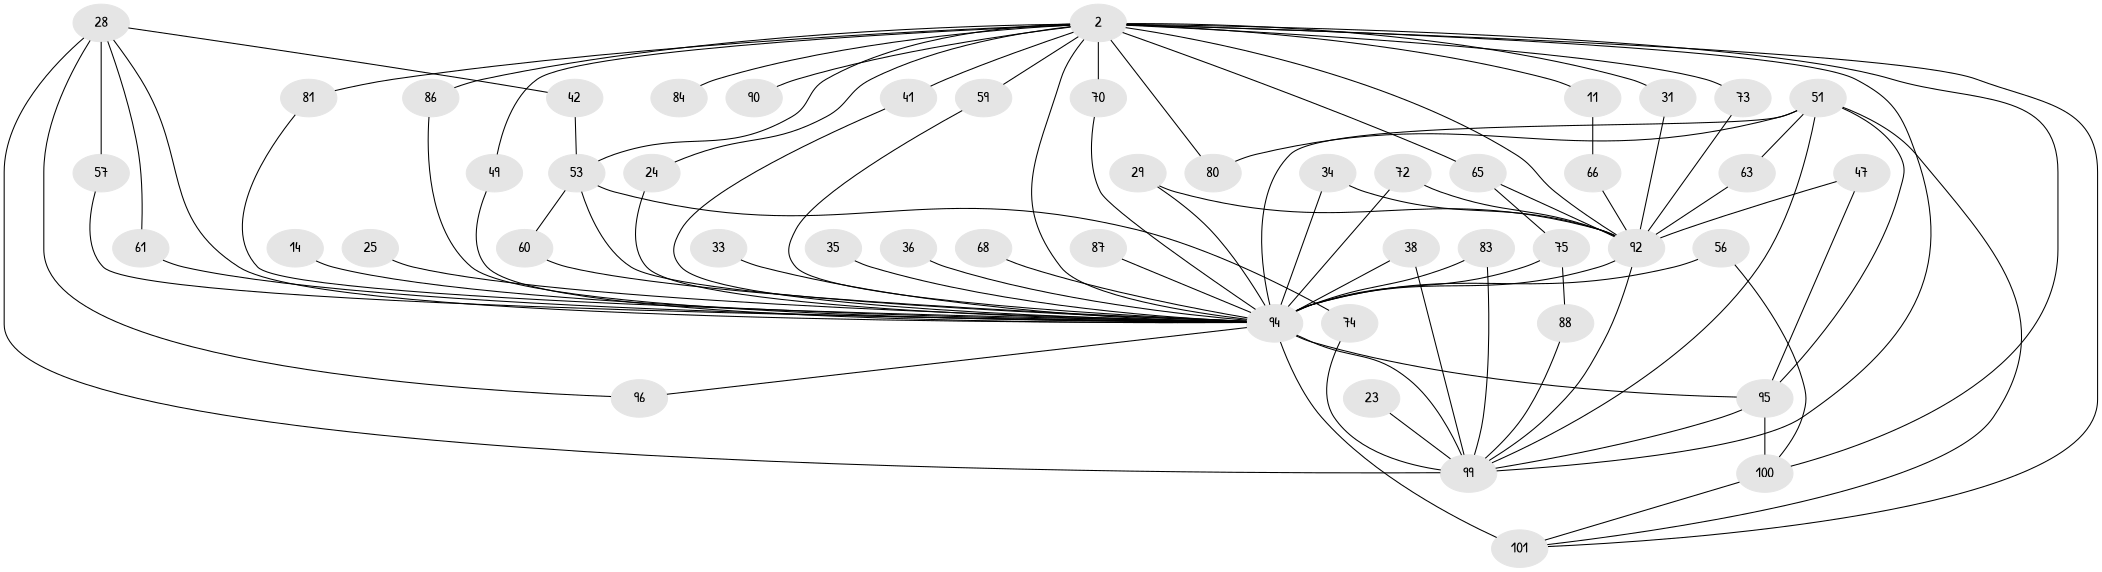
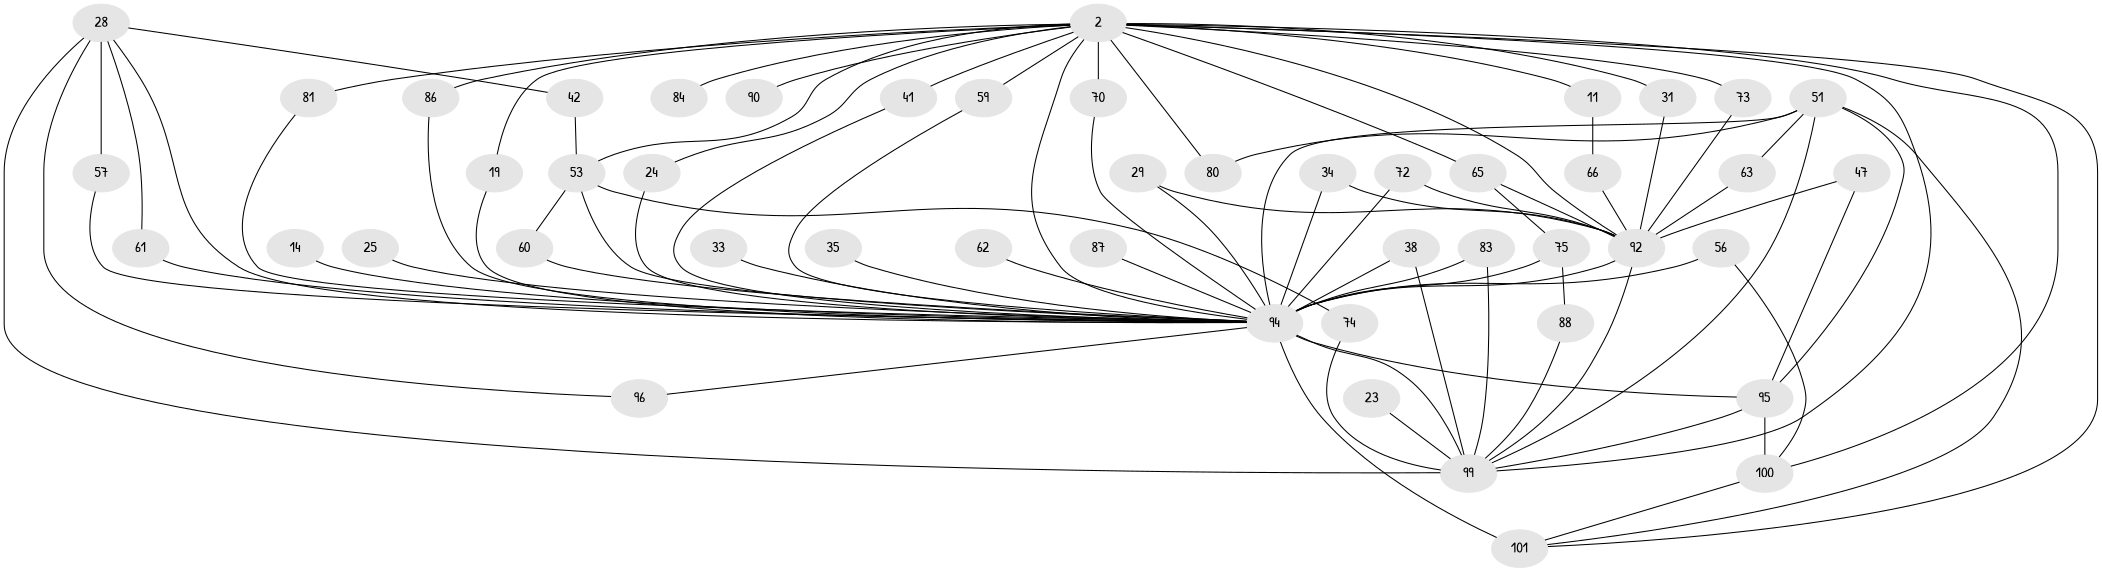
(494, 173) -> (494, 173)
(909, 248) -> none
(984, 248) -> (984, 248)
